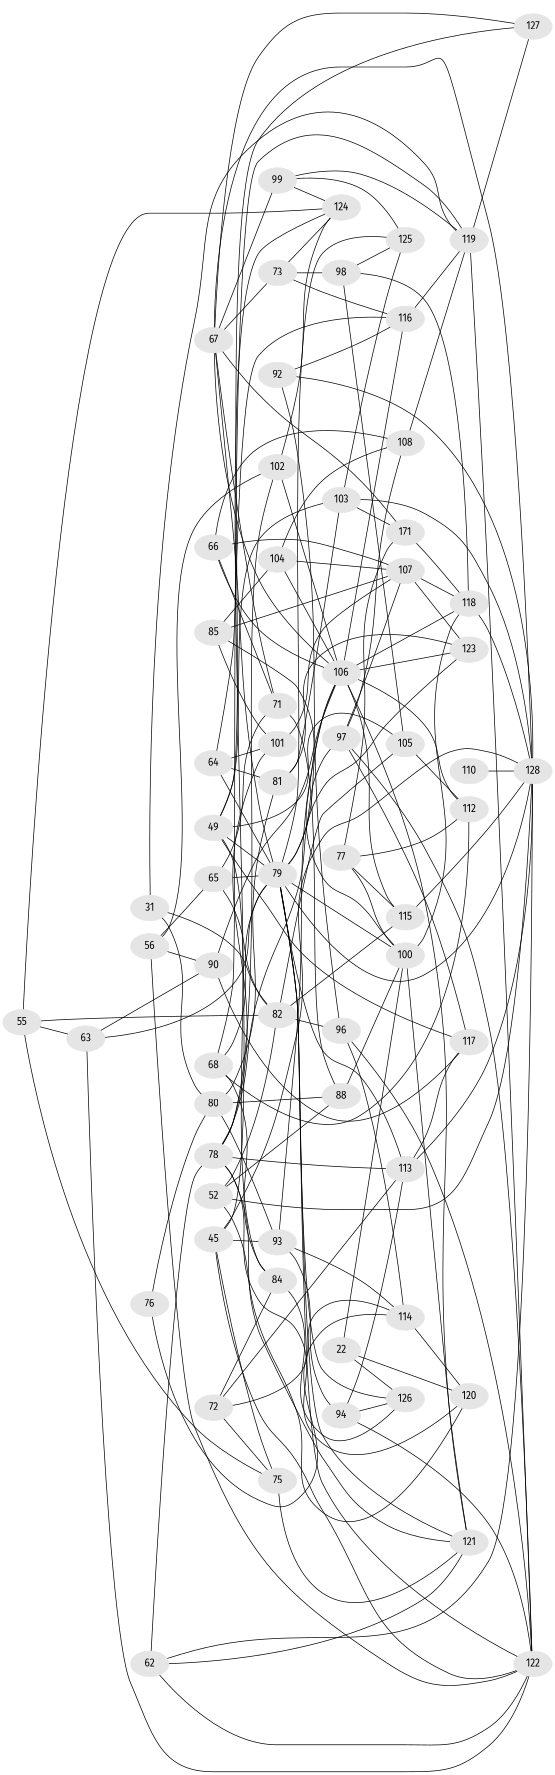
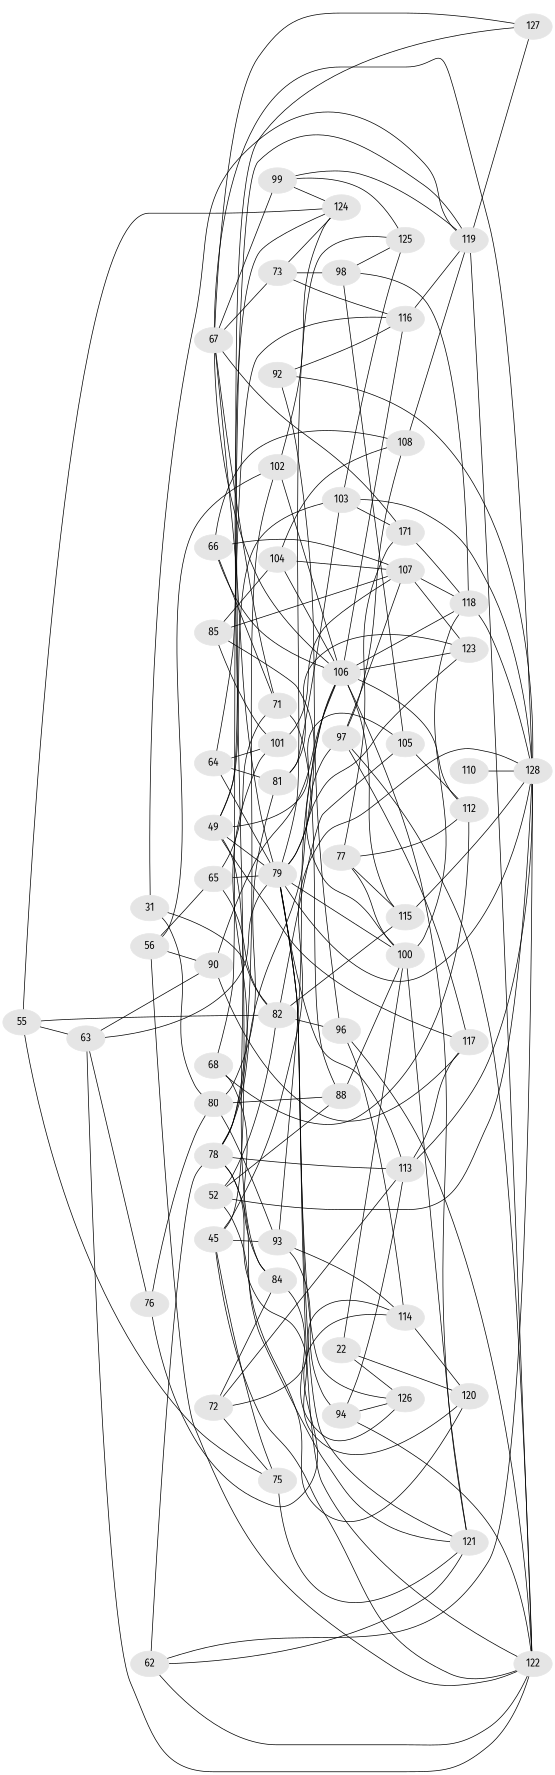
(246, 970) -> none
none -> (118, 1171)
